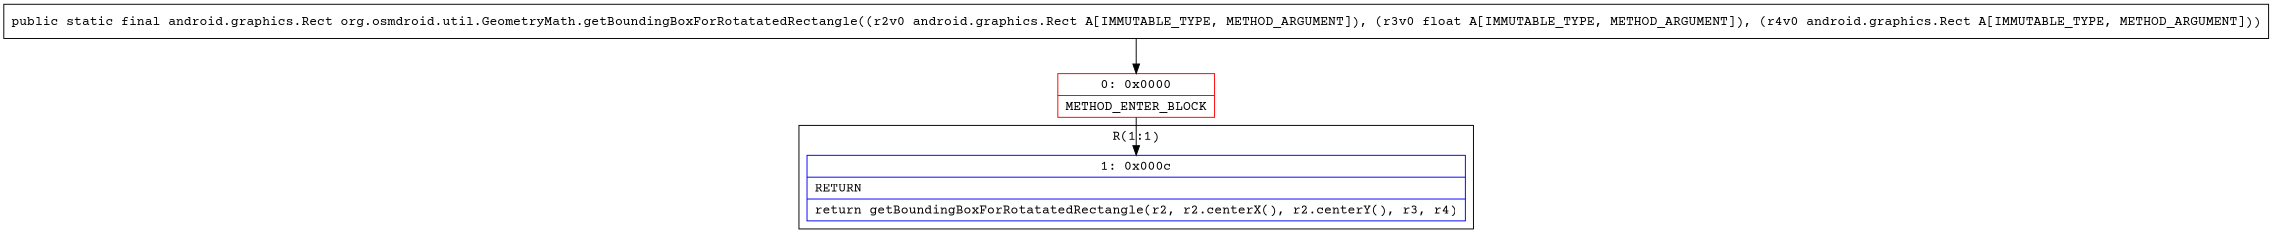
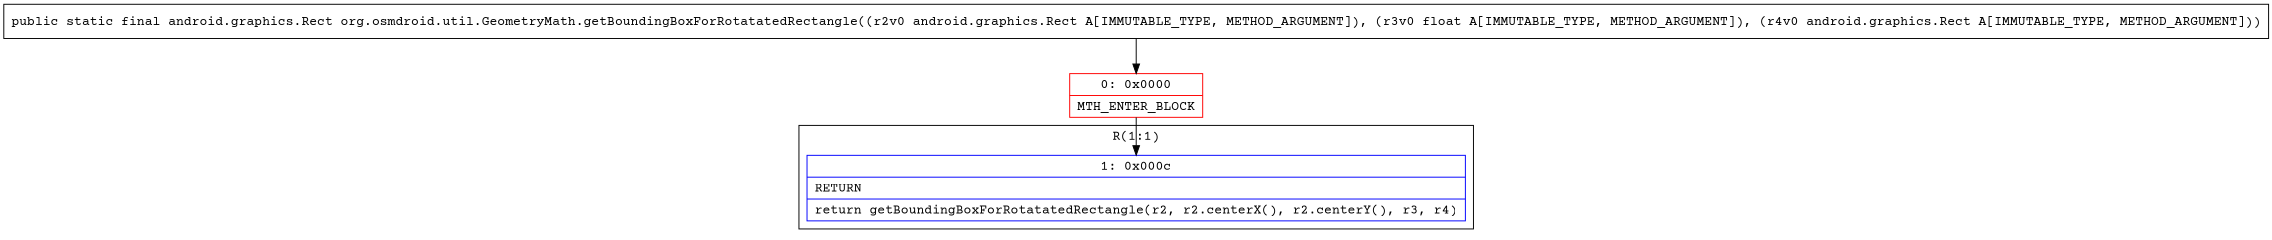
(1136, 106) -> (1136, 106)
